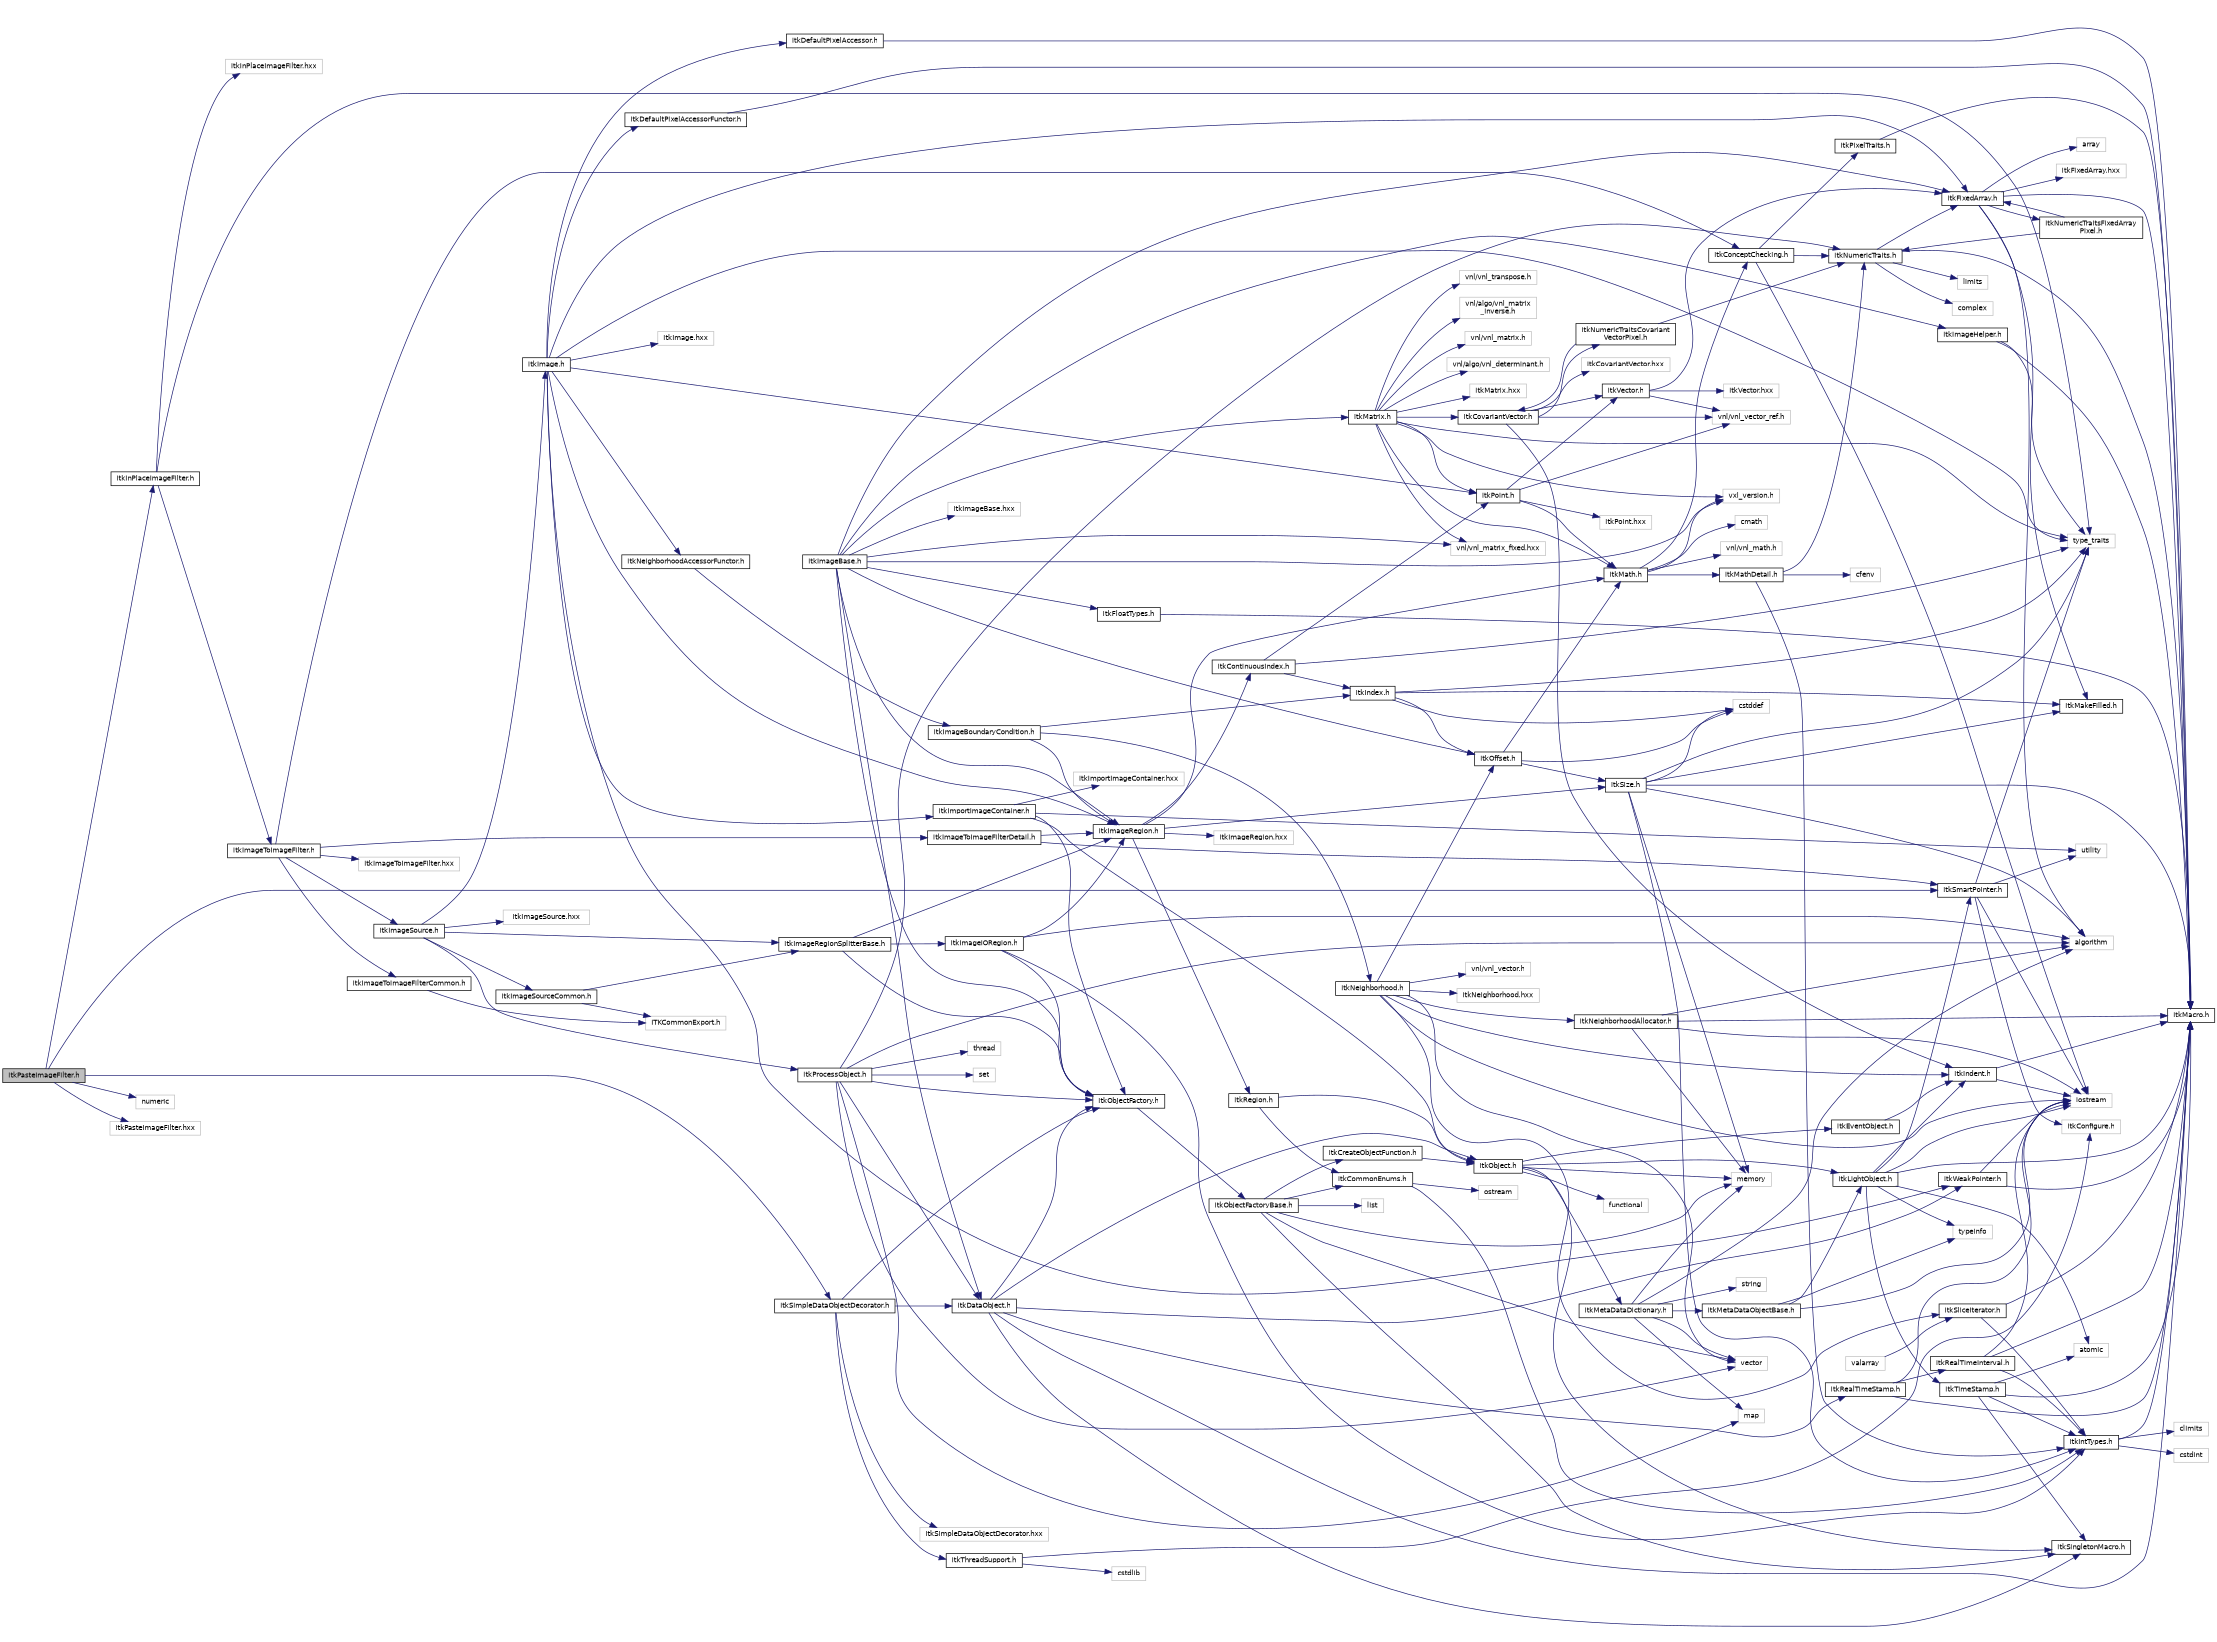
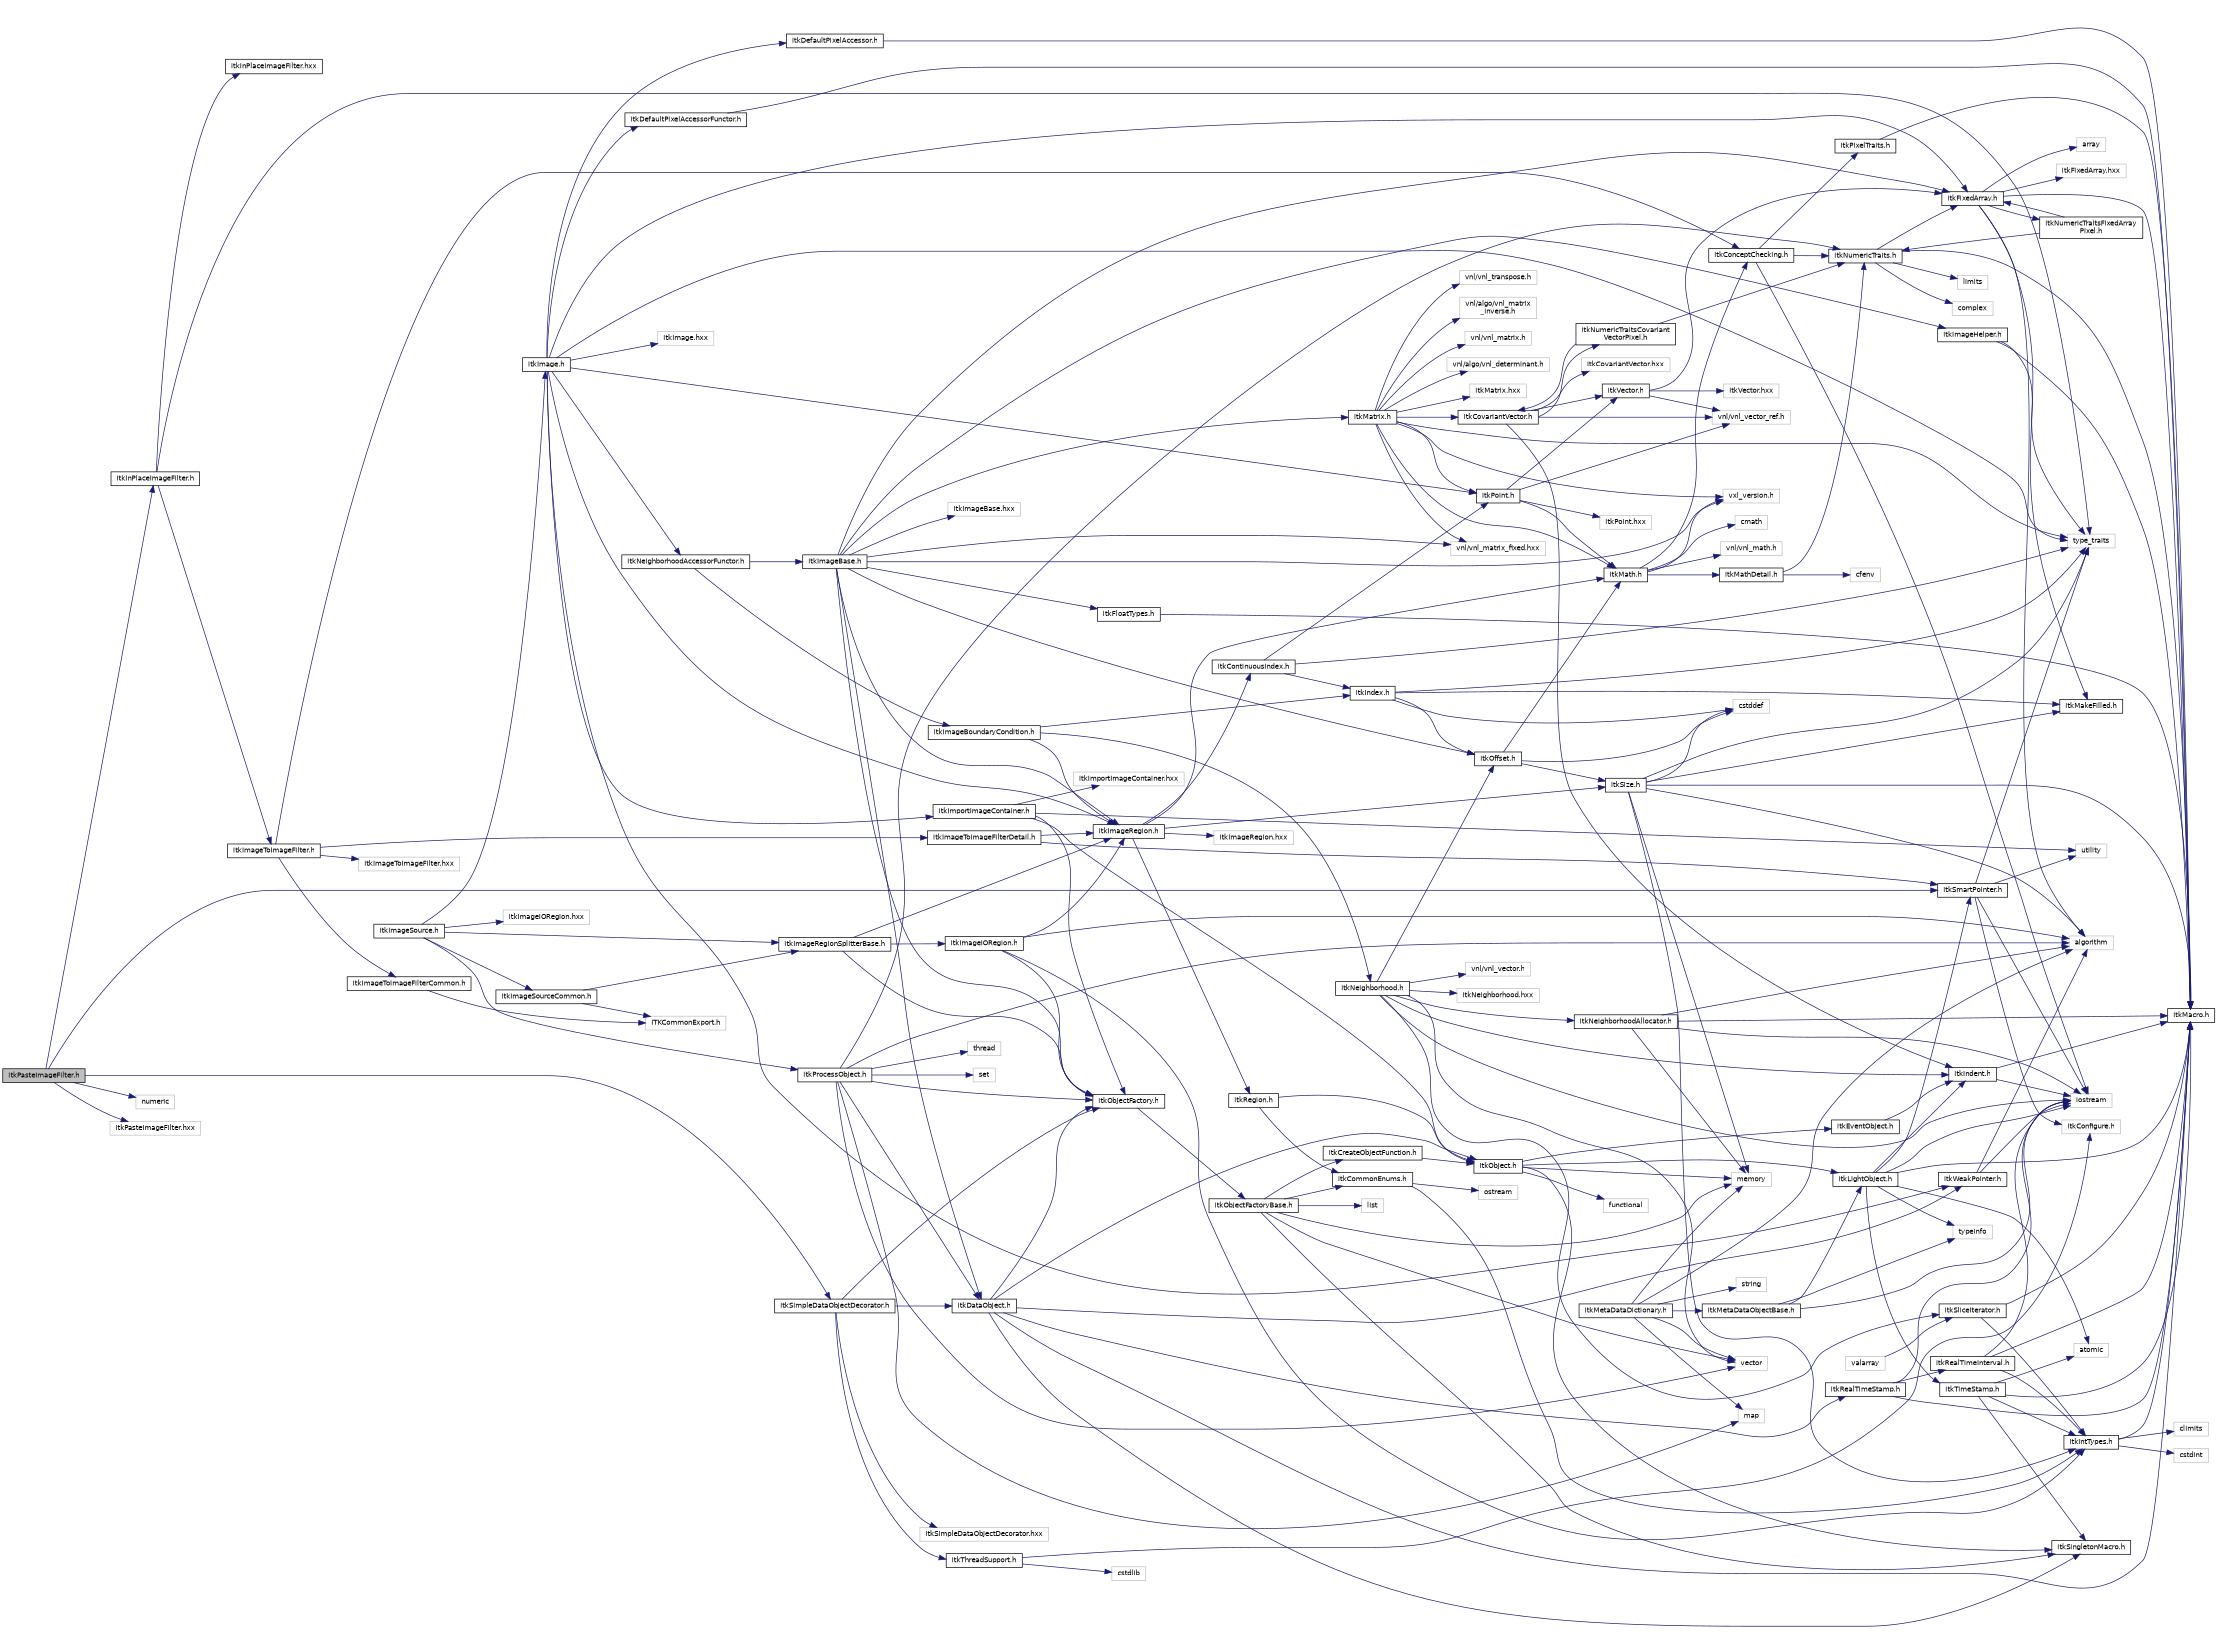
(274, 67) -> (274, 67)
none -> (773, 562)
(333, 886) -> none
(546, 917) -> (546, 917)
(1807, 1111) -> none
(2144, 1161) -> (2038, 1048)
(1577, 1225) -> none
